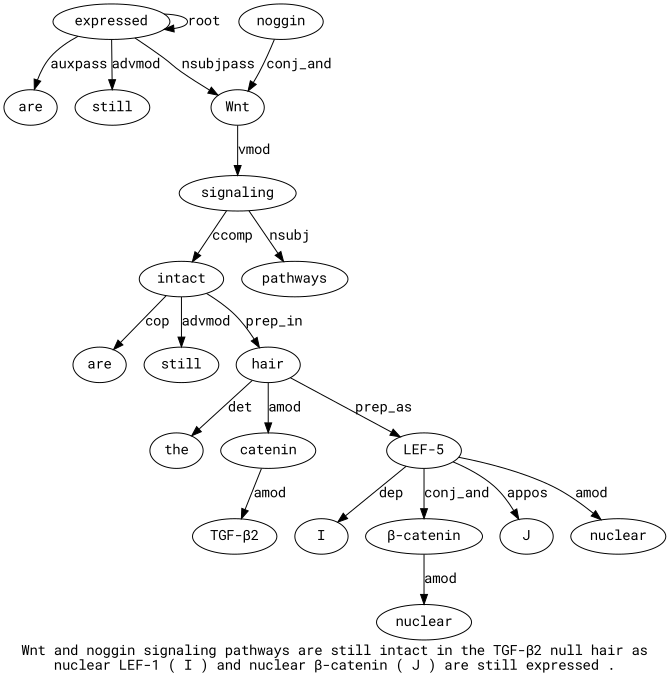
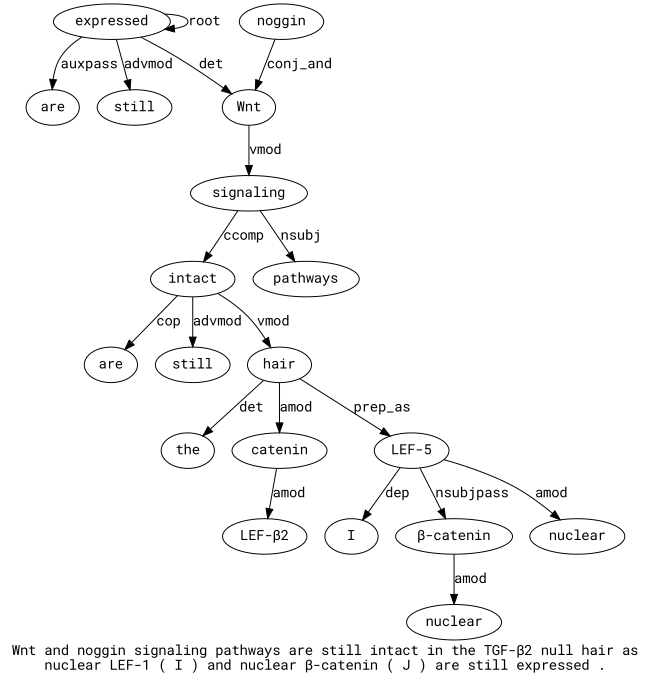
(218, 65) -> (211, 65)
(274, 322) -> (274, 322)
(457, 494) -> (472, 494)
(235, 536) -> (265, 536)
(527, 536) -> none
